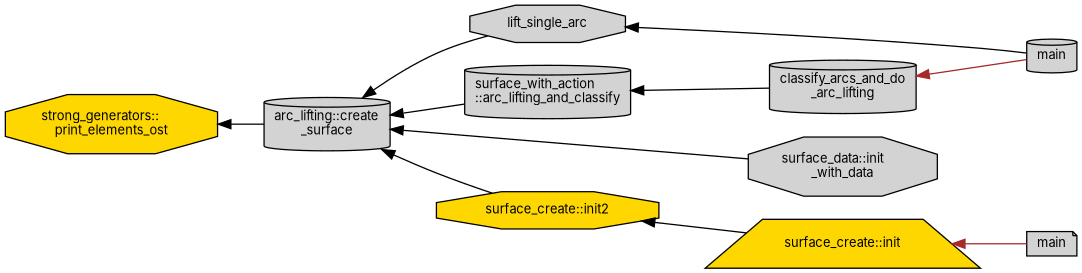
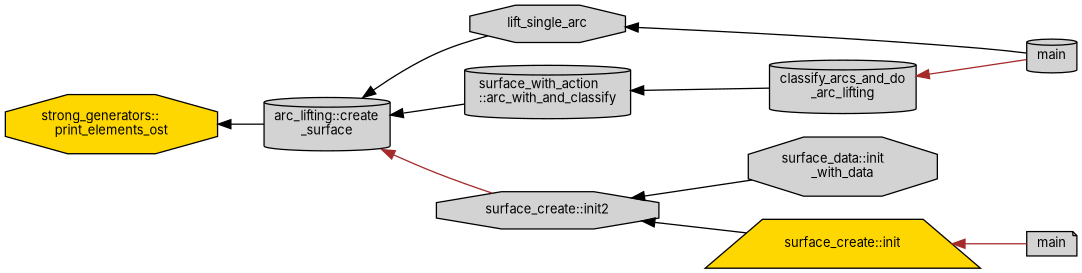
(548, 92) -> (548, 92)
(576, 145) -> (698, 188)
(443, 175) -> (443, 175)
(548, 210) -> (548, 210)
